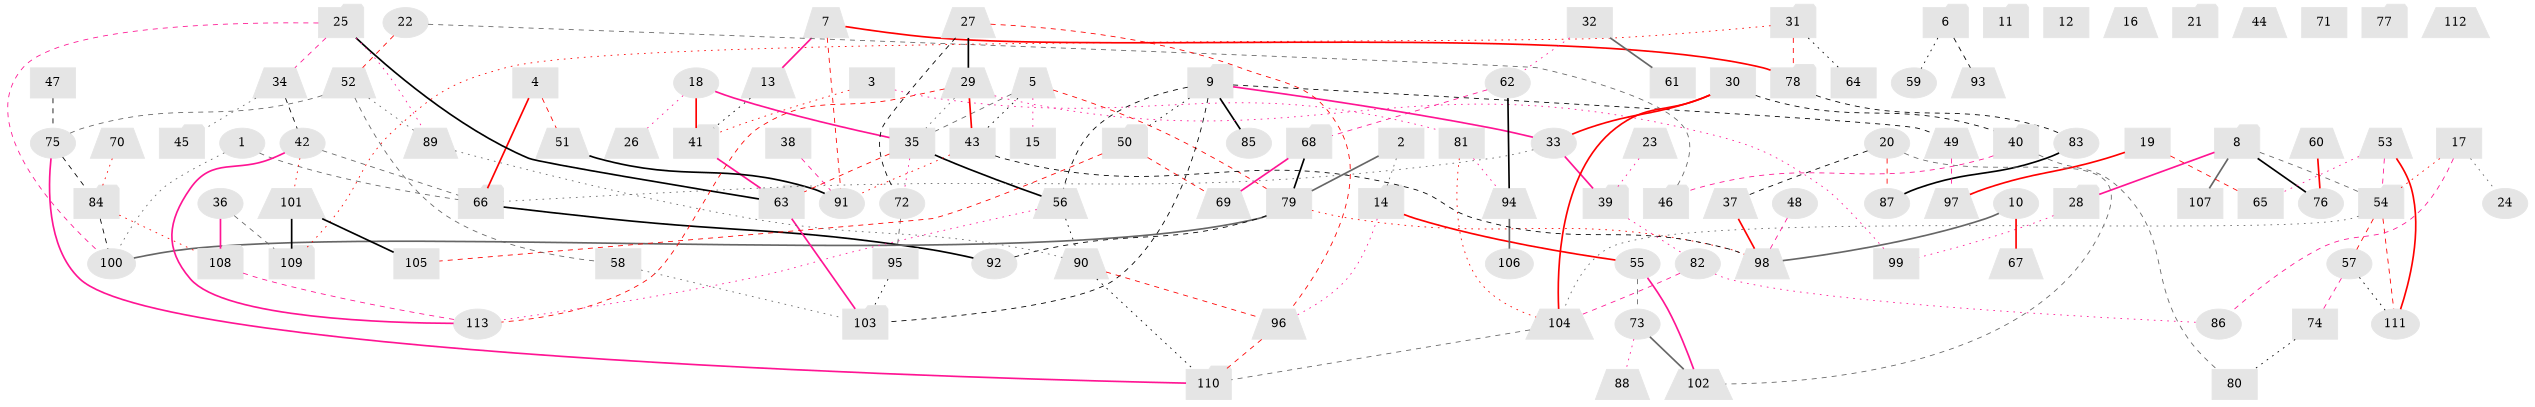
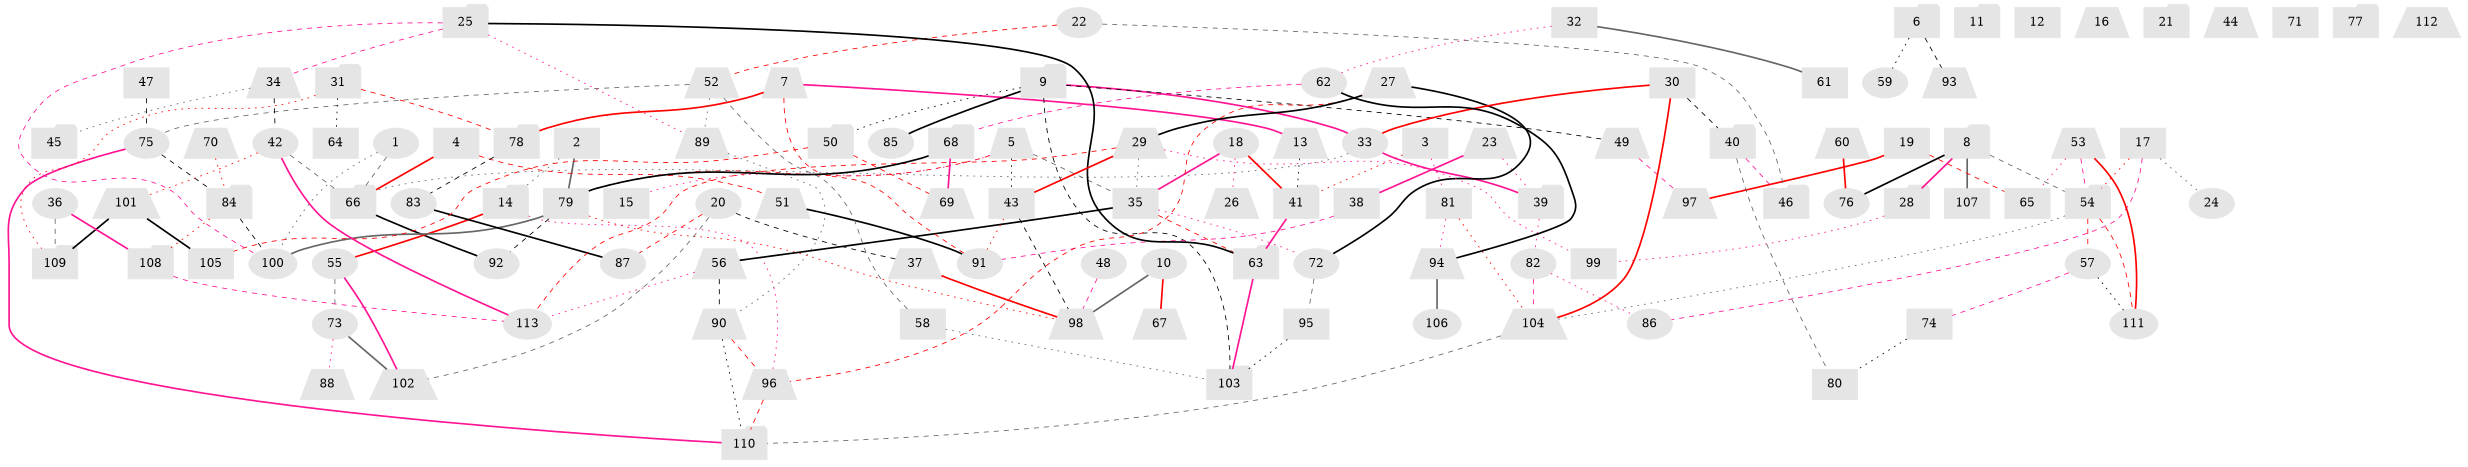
(897, 107) -> (1497, 177)
(1101, 123) -> none
none -> (1421, 174)
(1071, 234) -> (719, 294)
